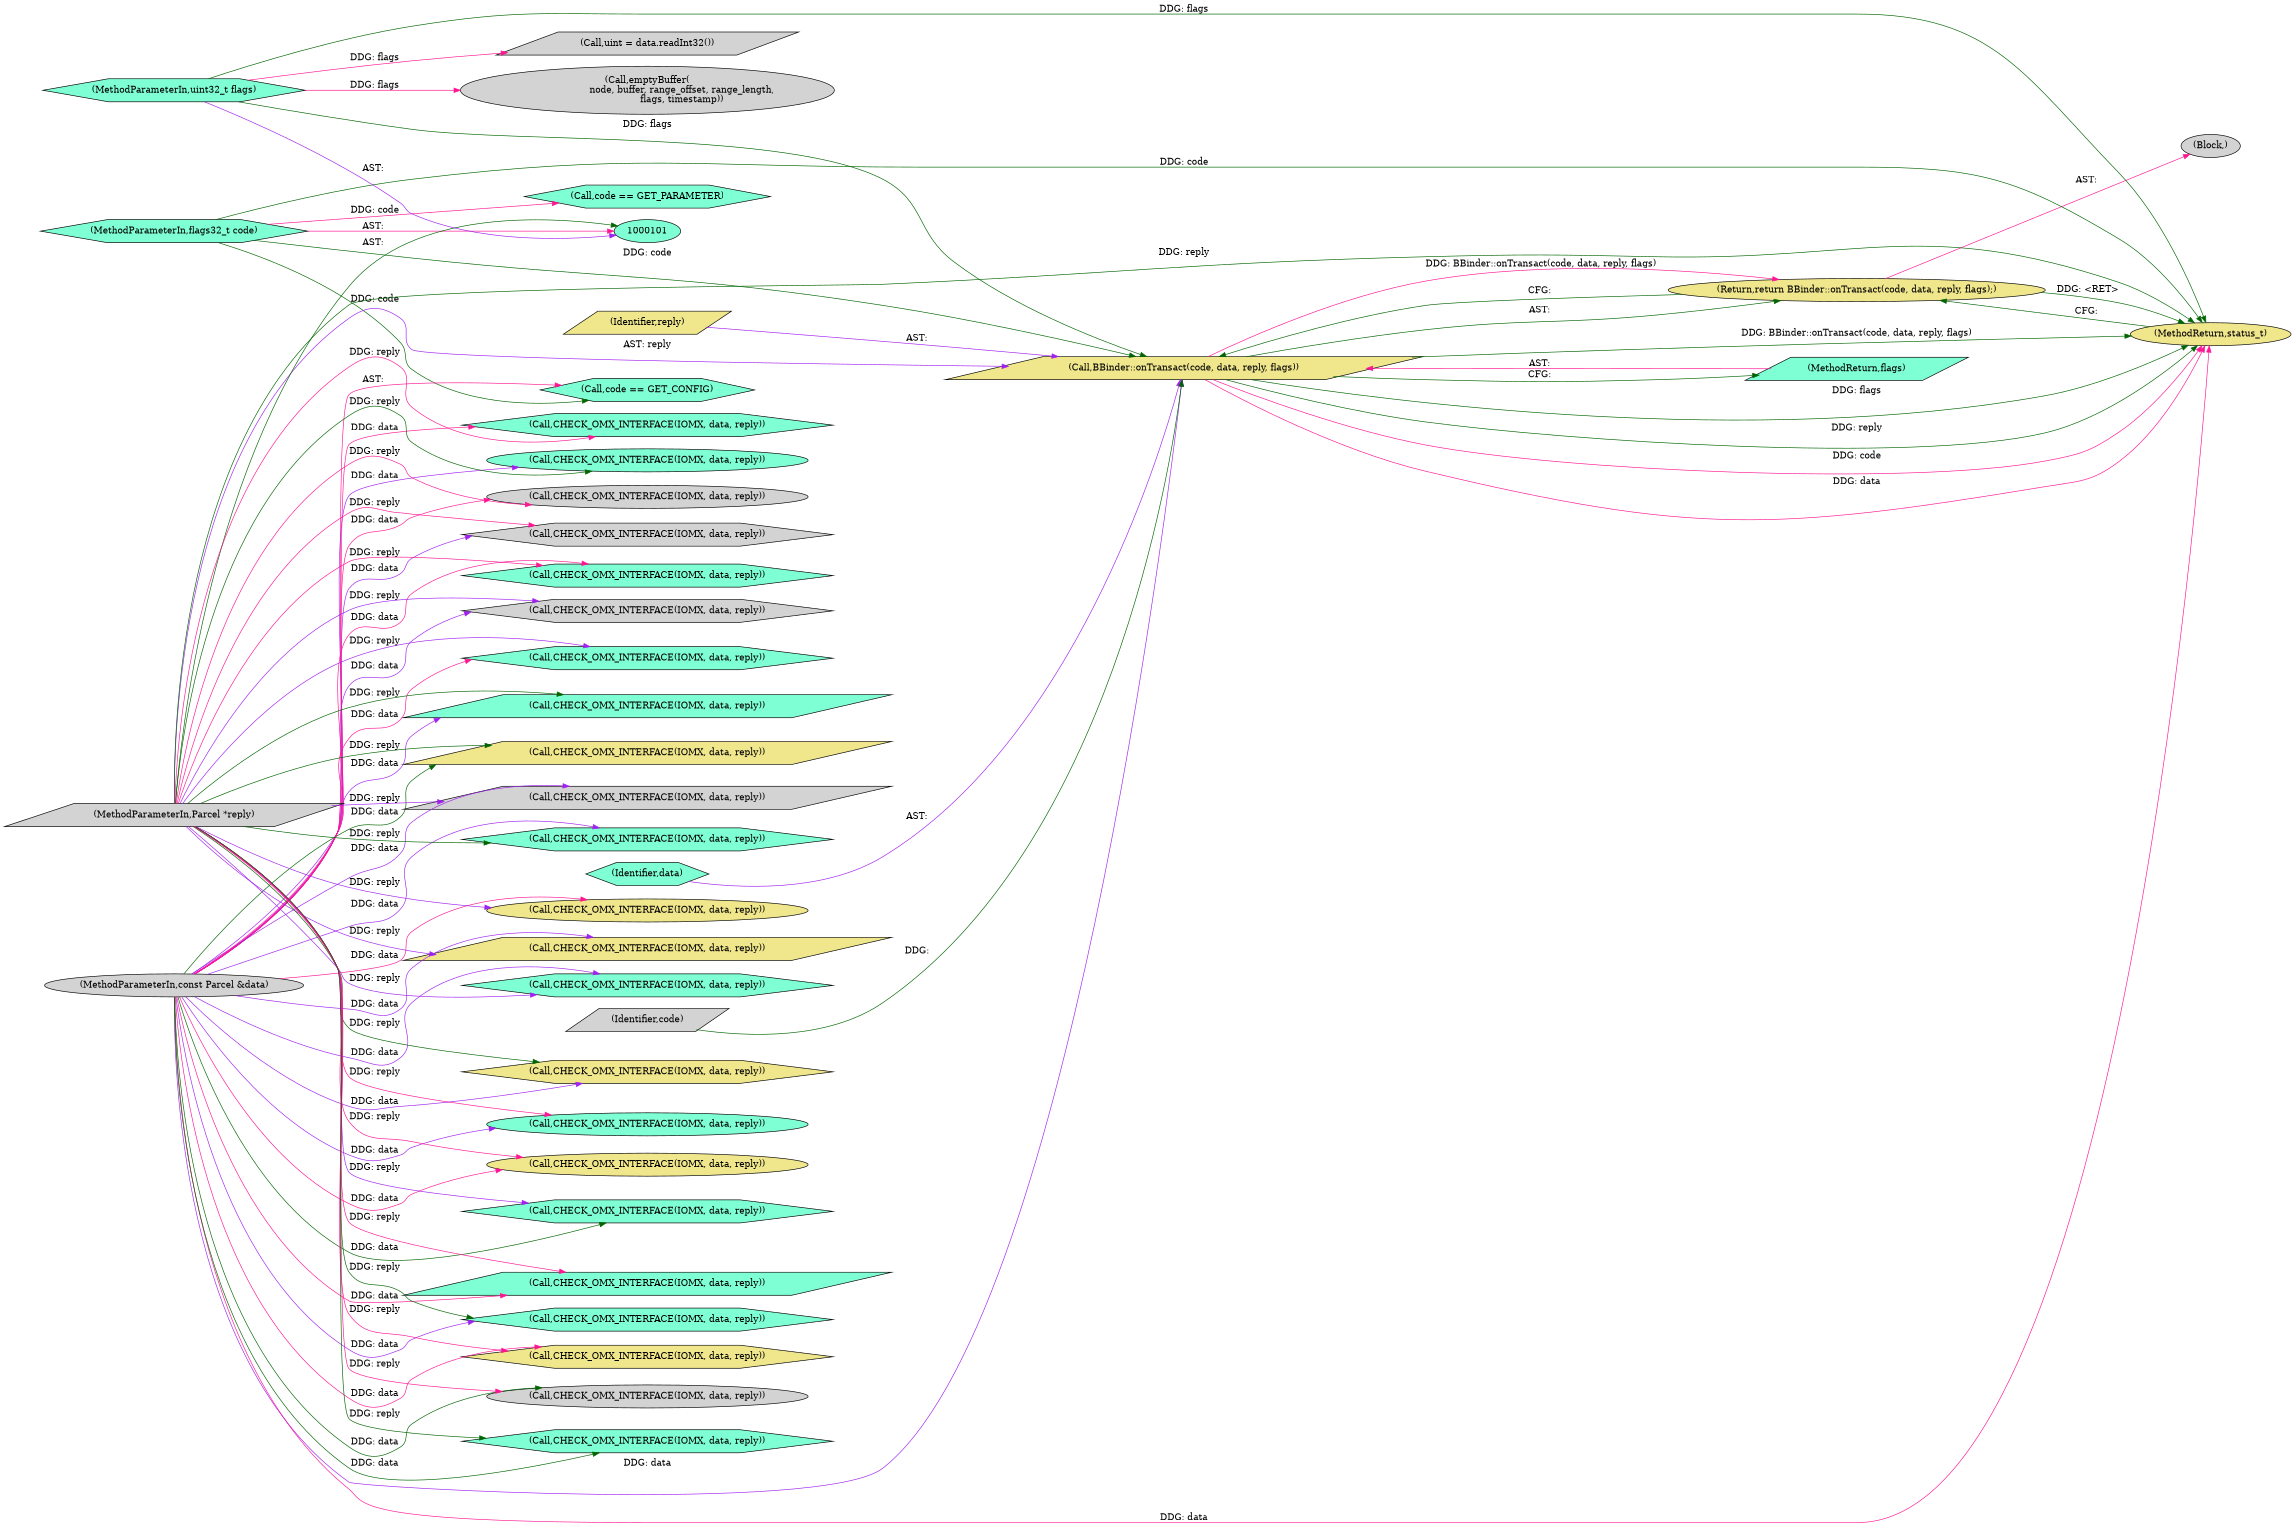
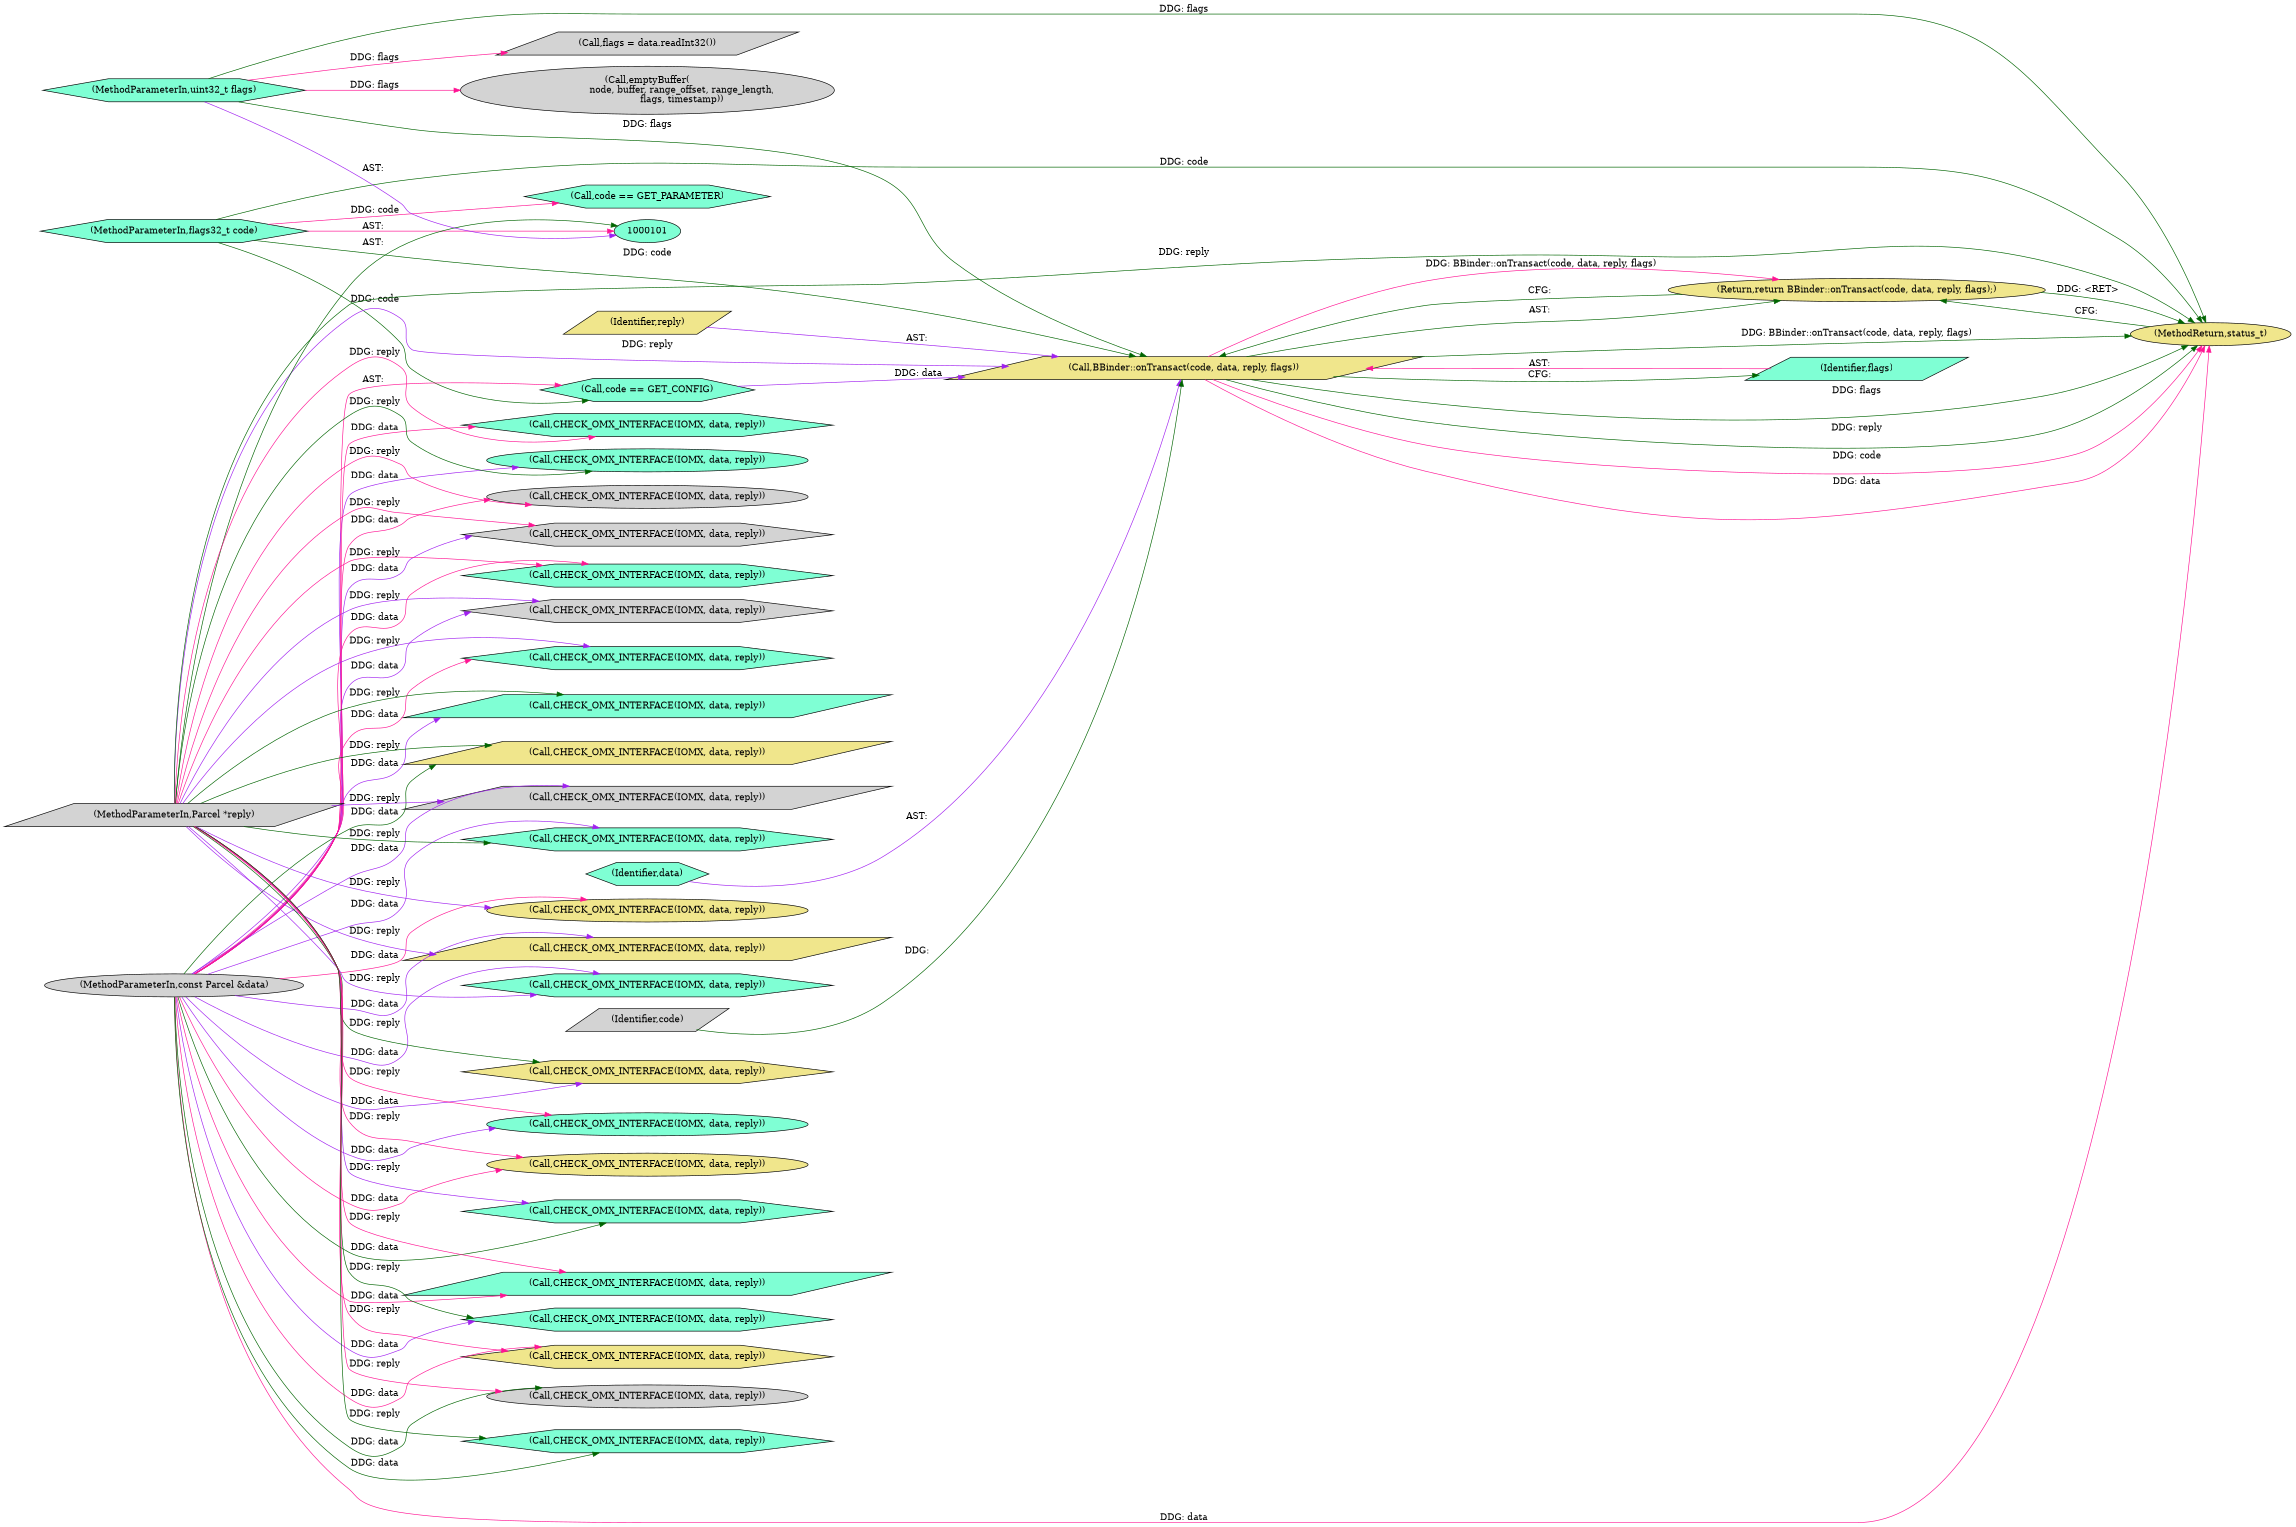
(647, 44) -> (647, 44)
(2211, 146) -> none
(647, 345) -> (647, 345)
(1857, 369) -> (1857, 369)
(903, 1443) -> (848, 382)
